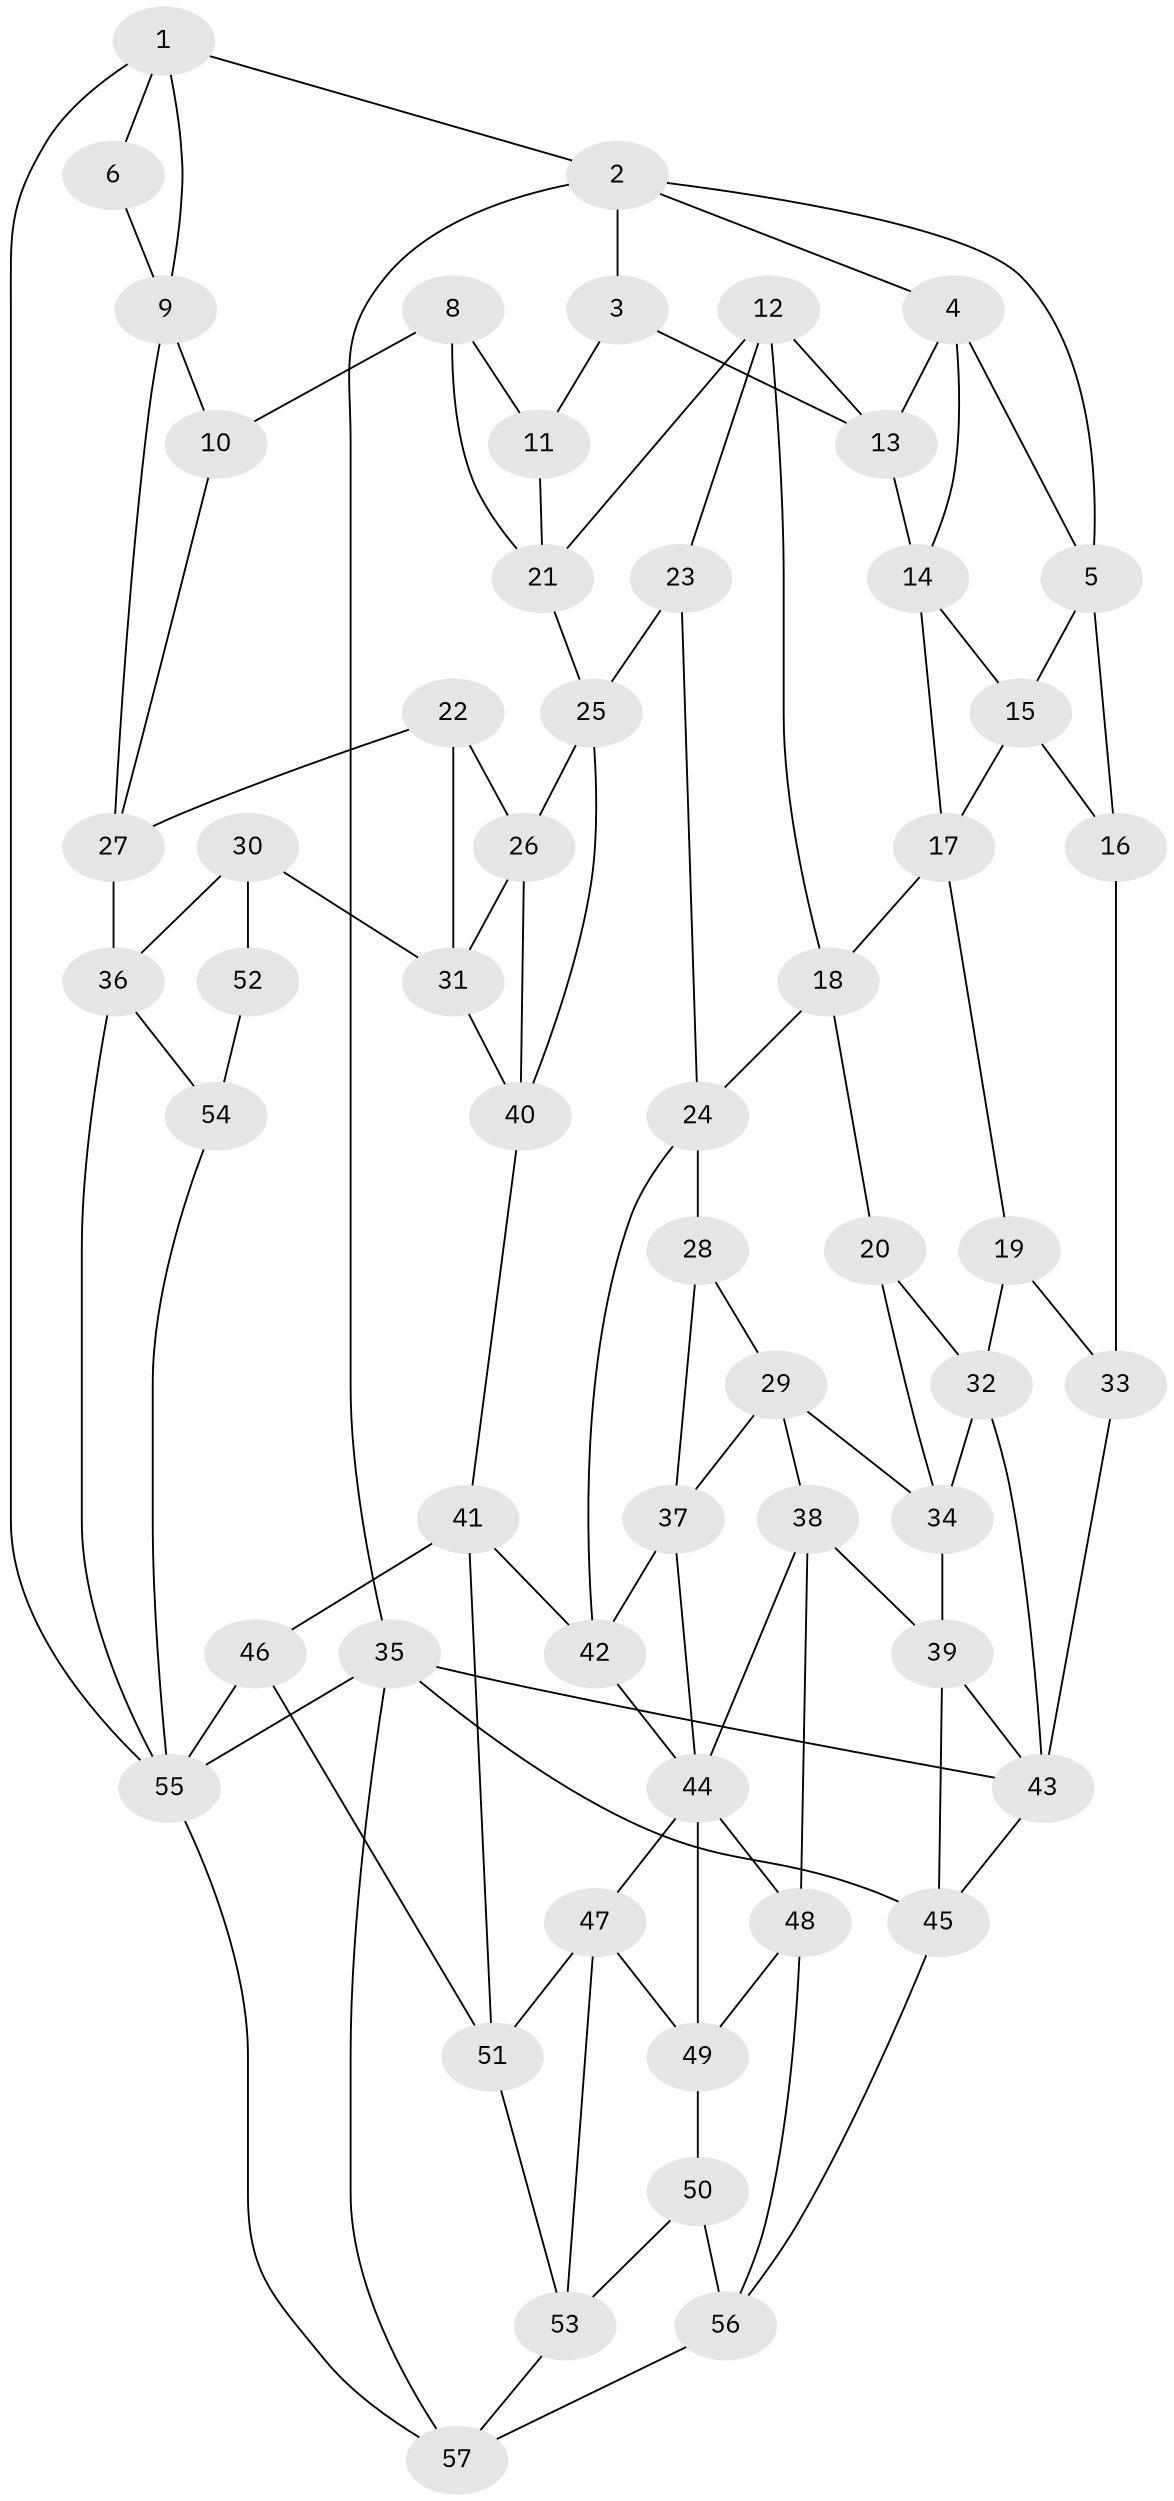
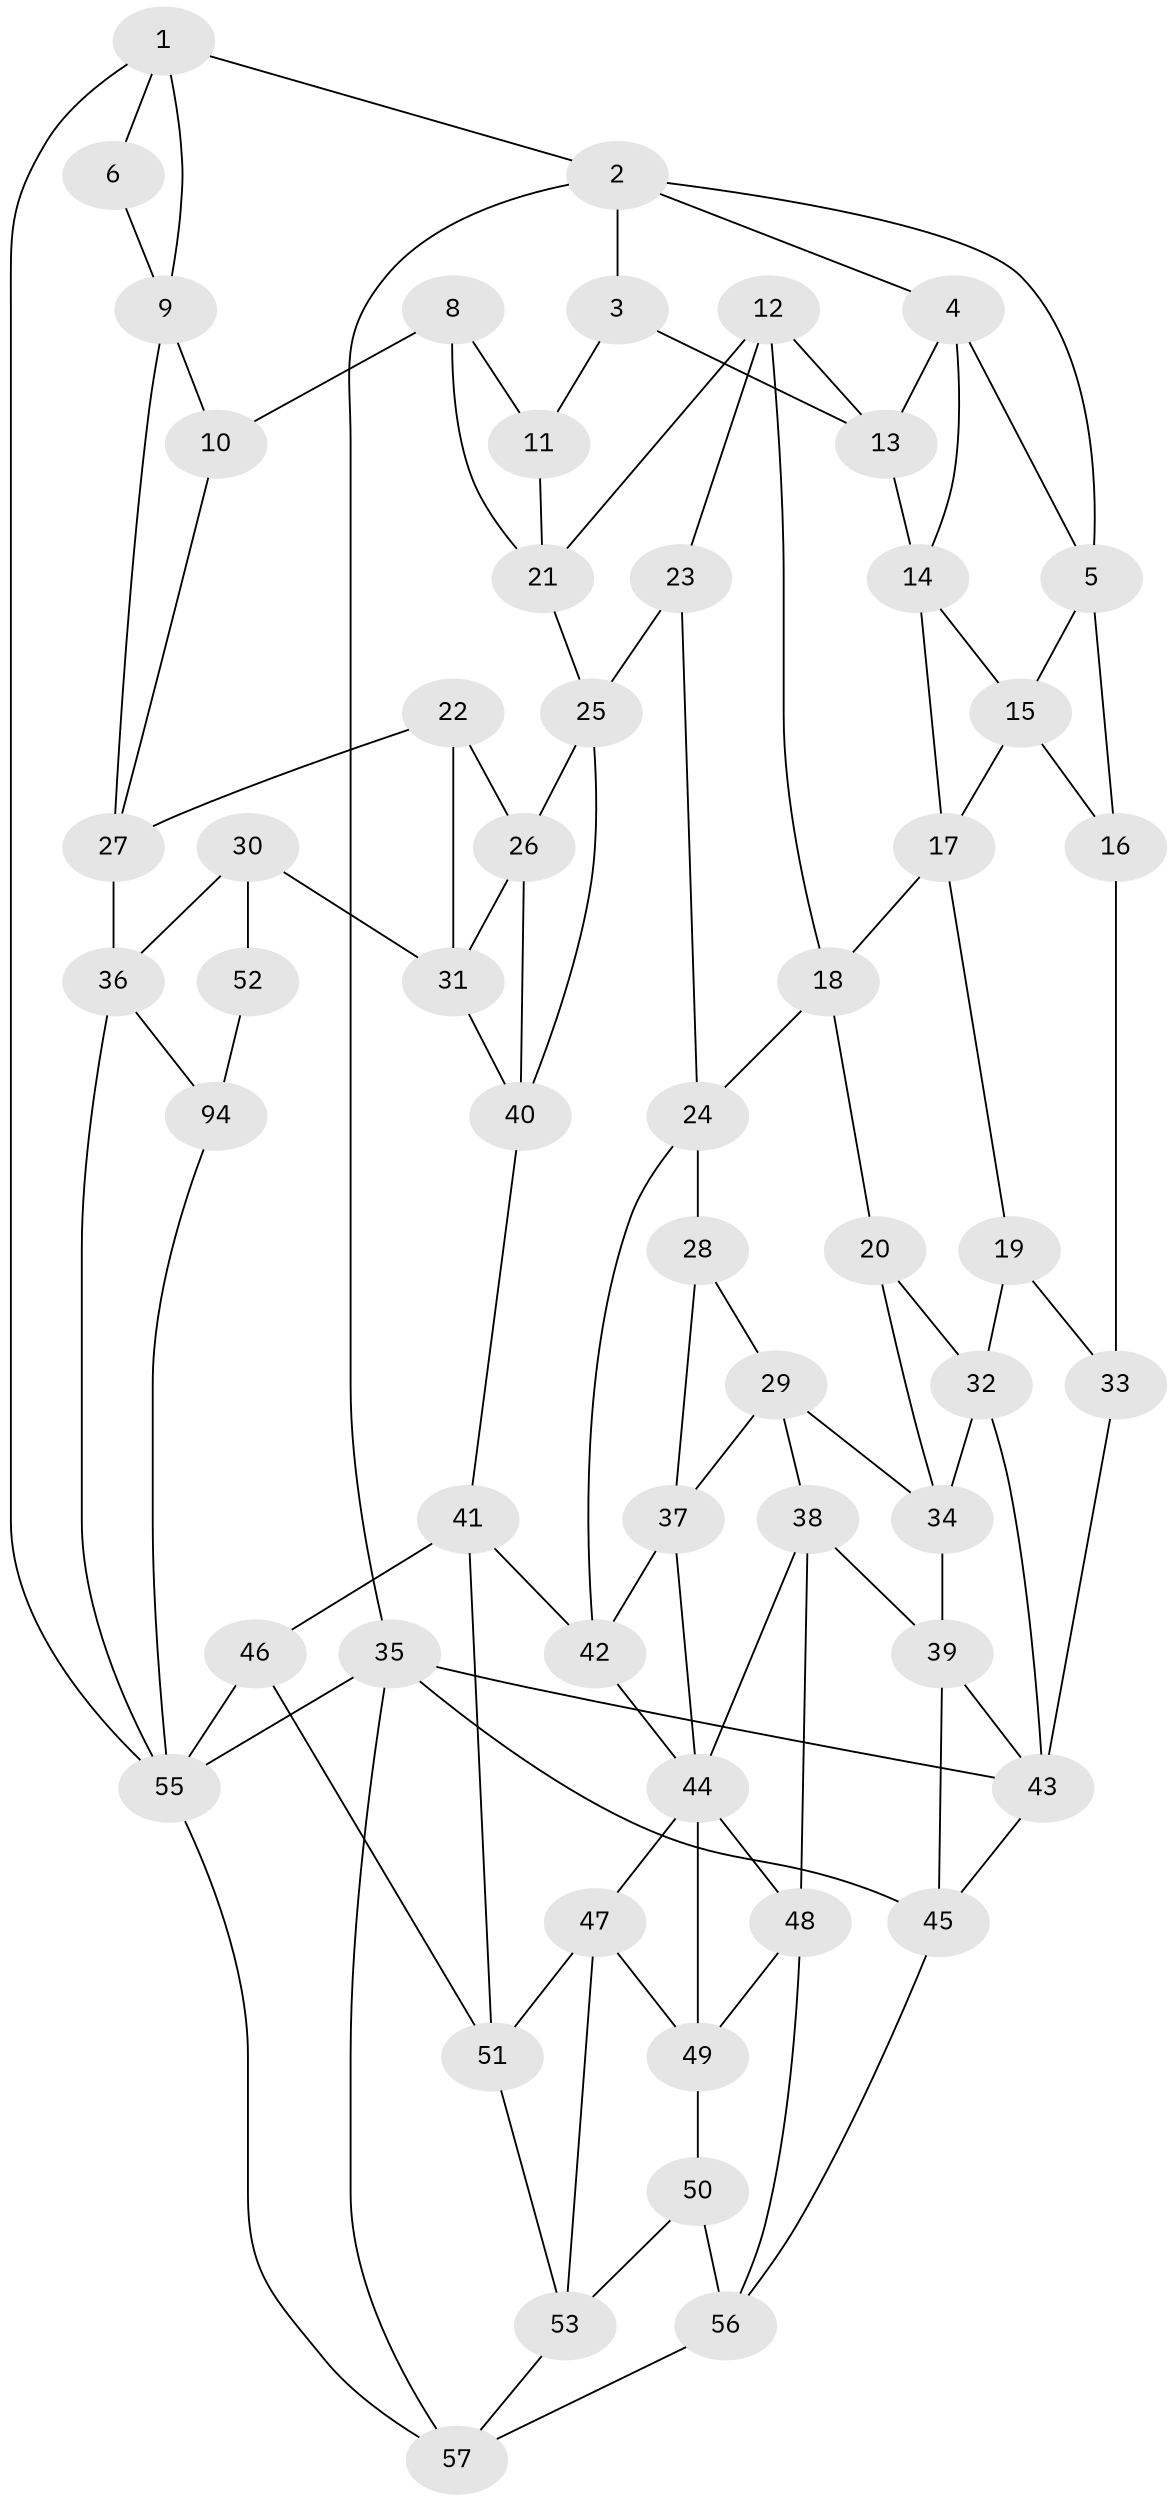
(216, 1116) -> (216, 1116)
